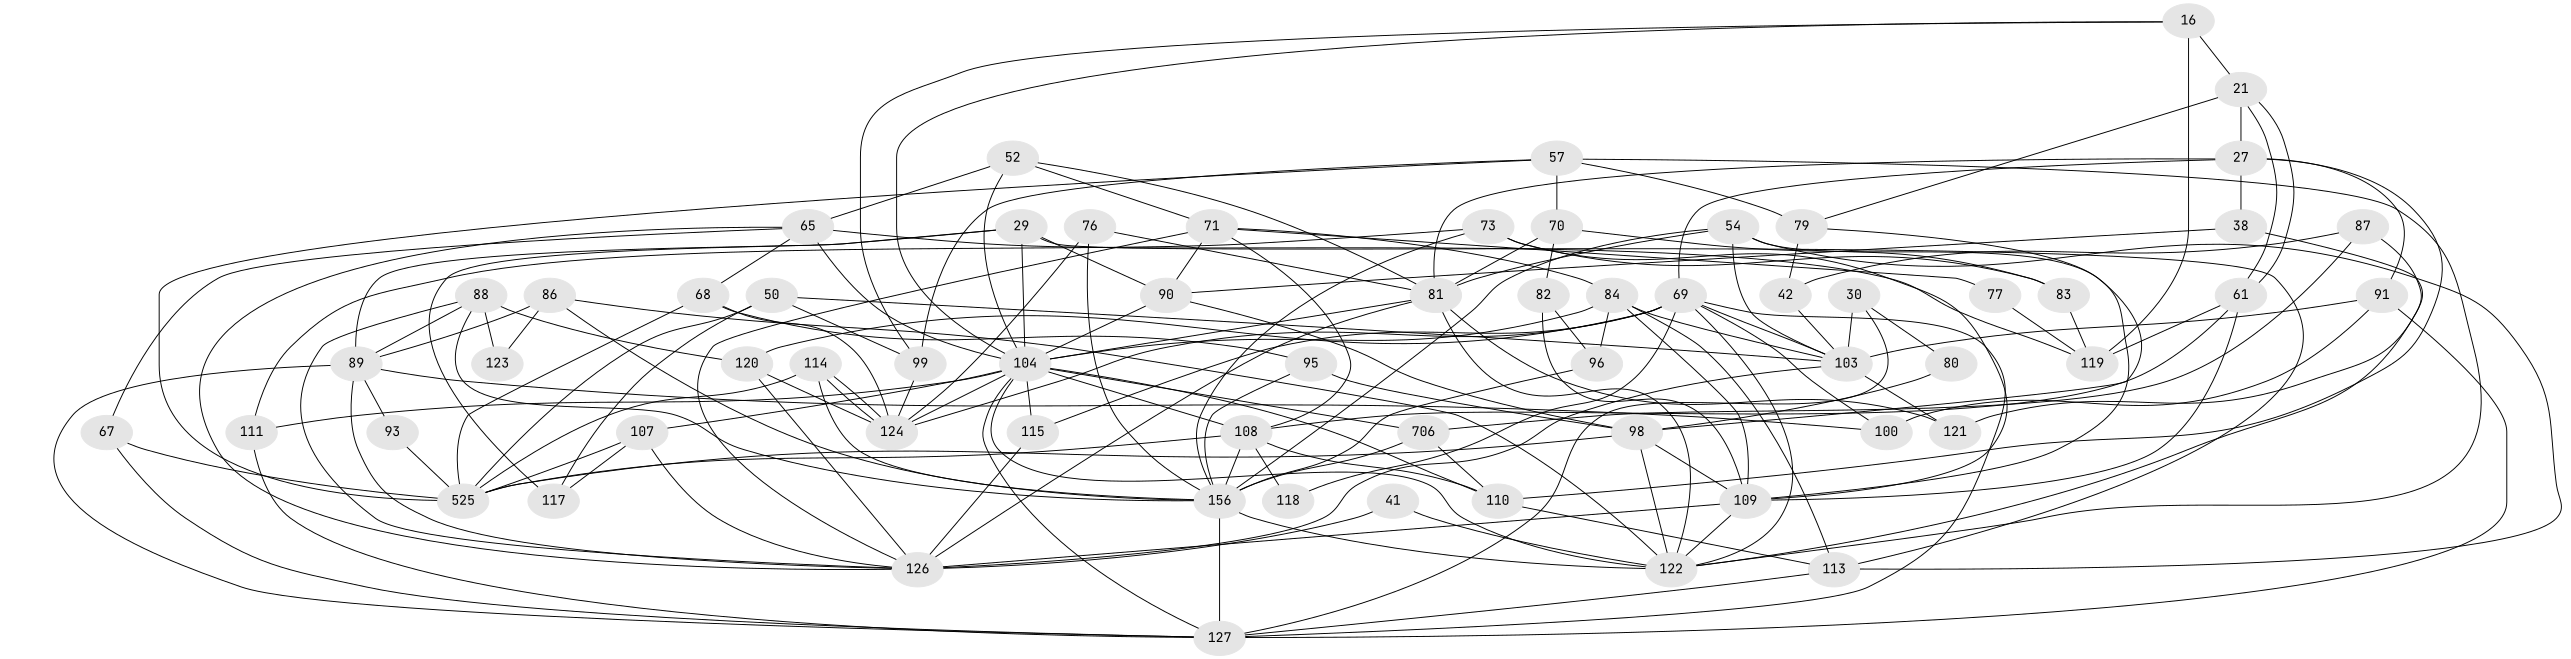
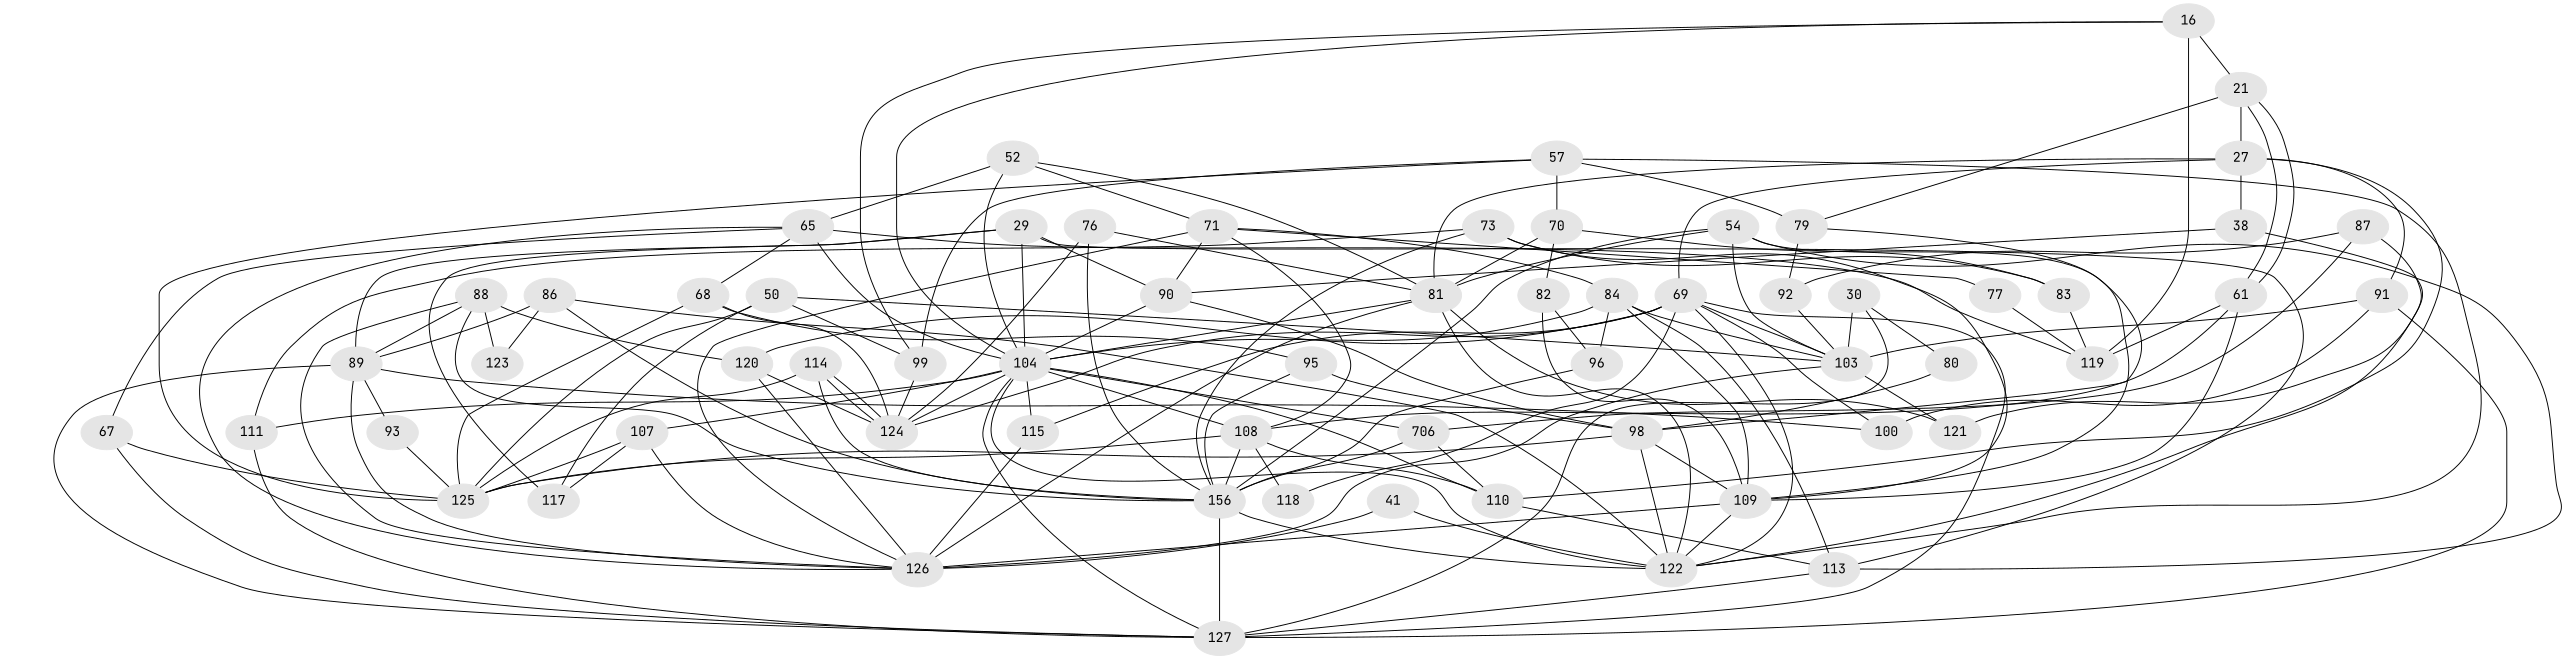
(1786, 295) -> (1786, 295)
(463, 501) -> (463, 501)
